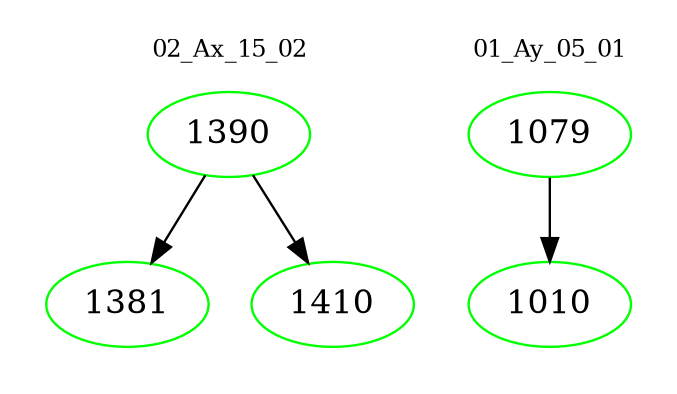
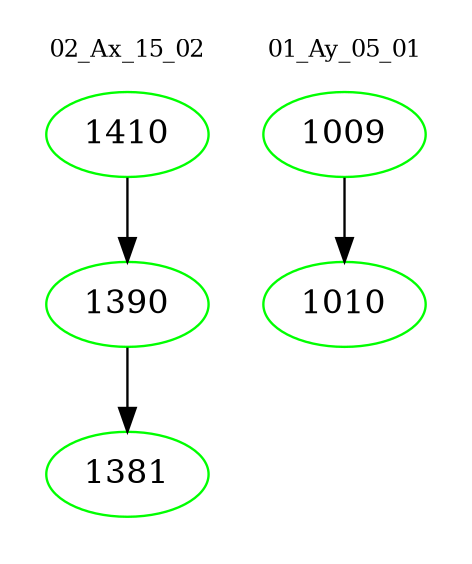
(550, 135) -> (345, 135)
(274, 209) -> (127, 208)
